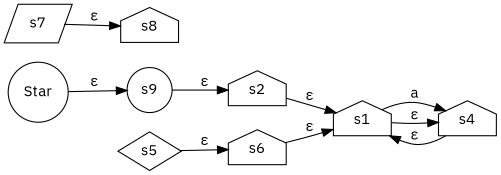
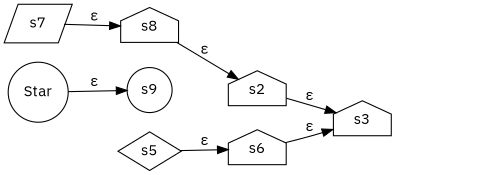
(195, 90) -> (203, 58)
(362, 120) -> (362, 120)
(467, 120) -> none
